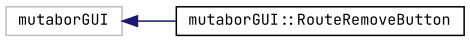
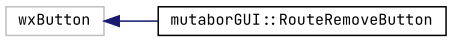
(64, 21) -> (55, 21)
